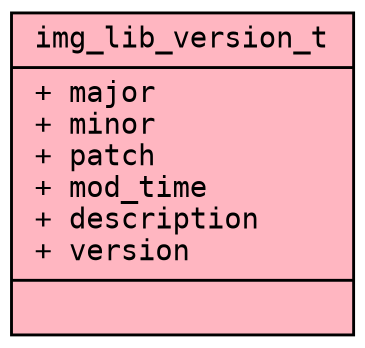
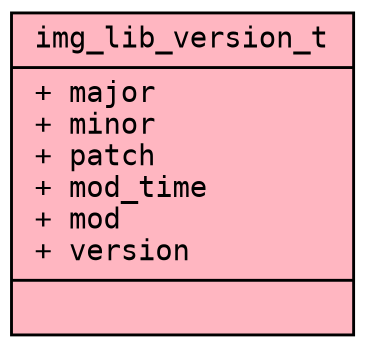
(148, 220) -> (79, 220)
